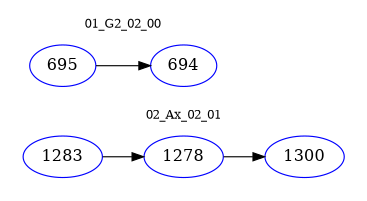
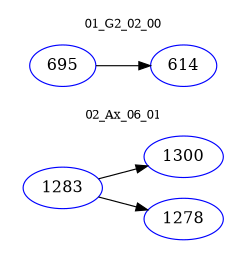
(184, 66) -> (184, 66)
(184, 116) -> (123, 116)
(238, 157) -> (117, 174)
